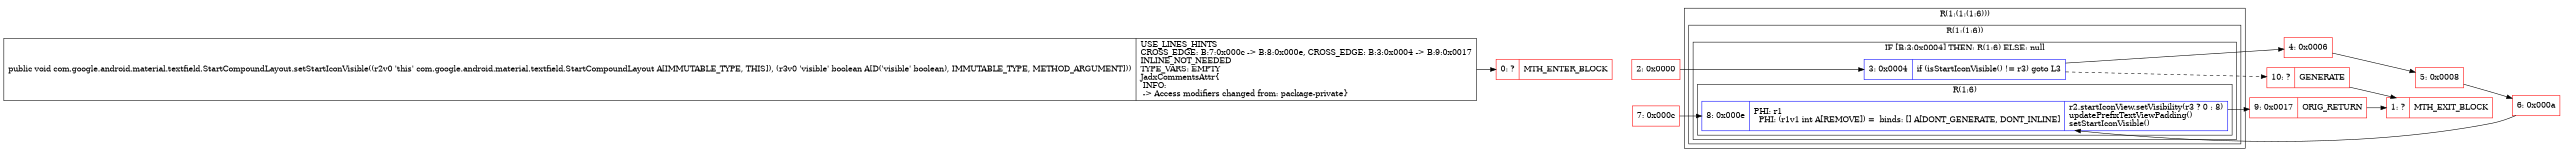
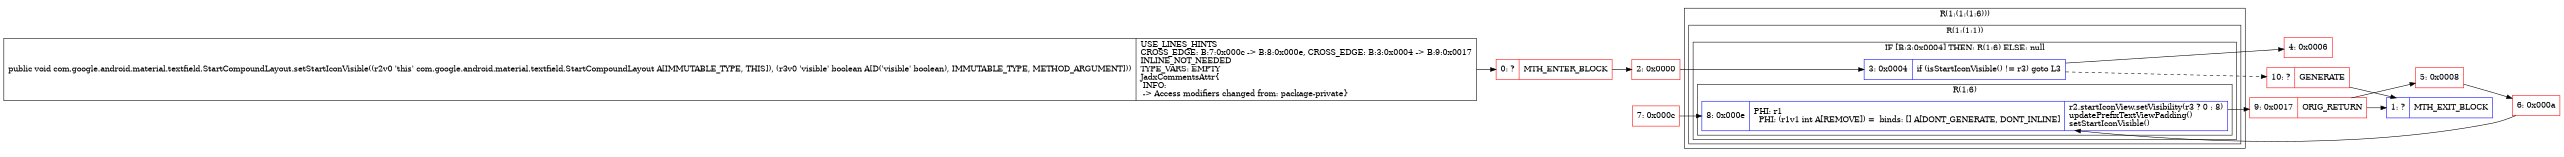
(1965, 31) -> (1965, 31)
(2371, 62) -> (2382, 91)
none -> (1619, 69)
(2440, 108) -> (2440, 108)
